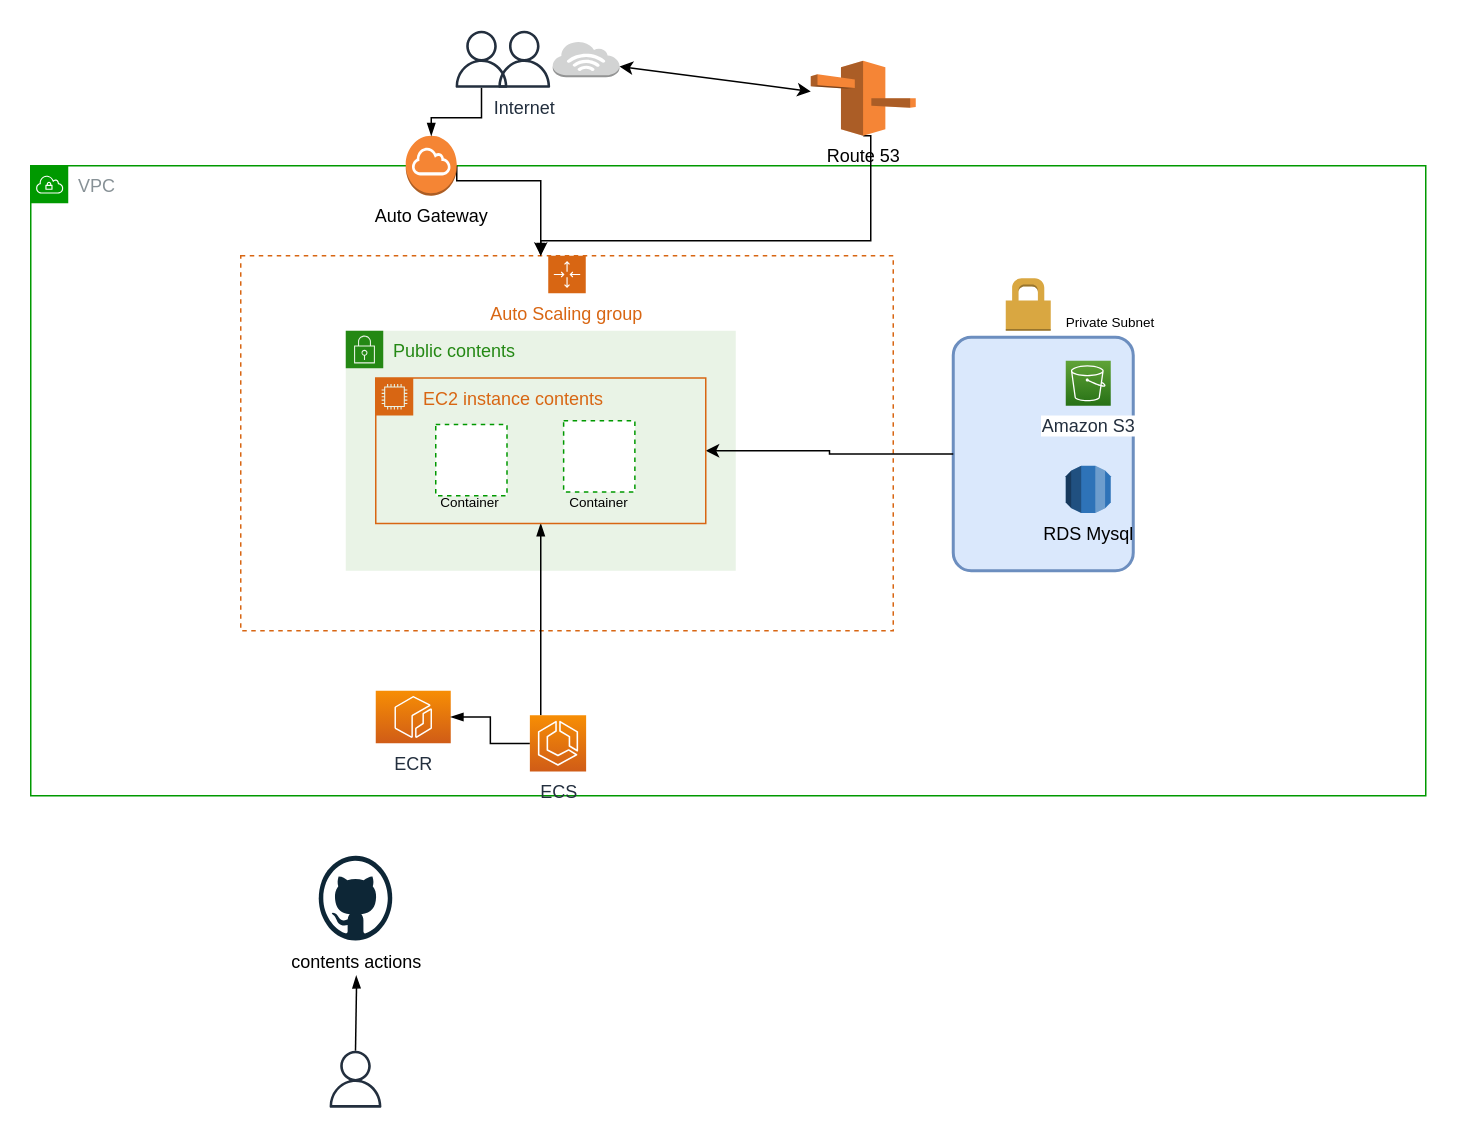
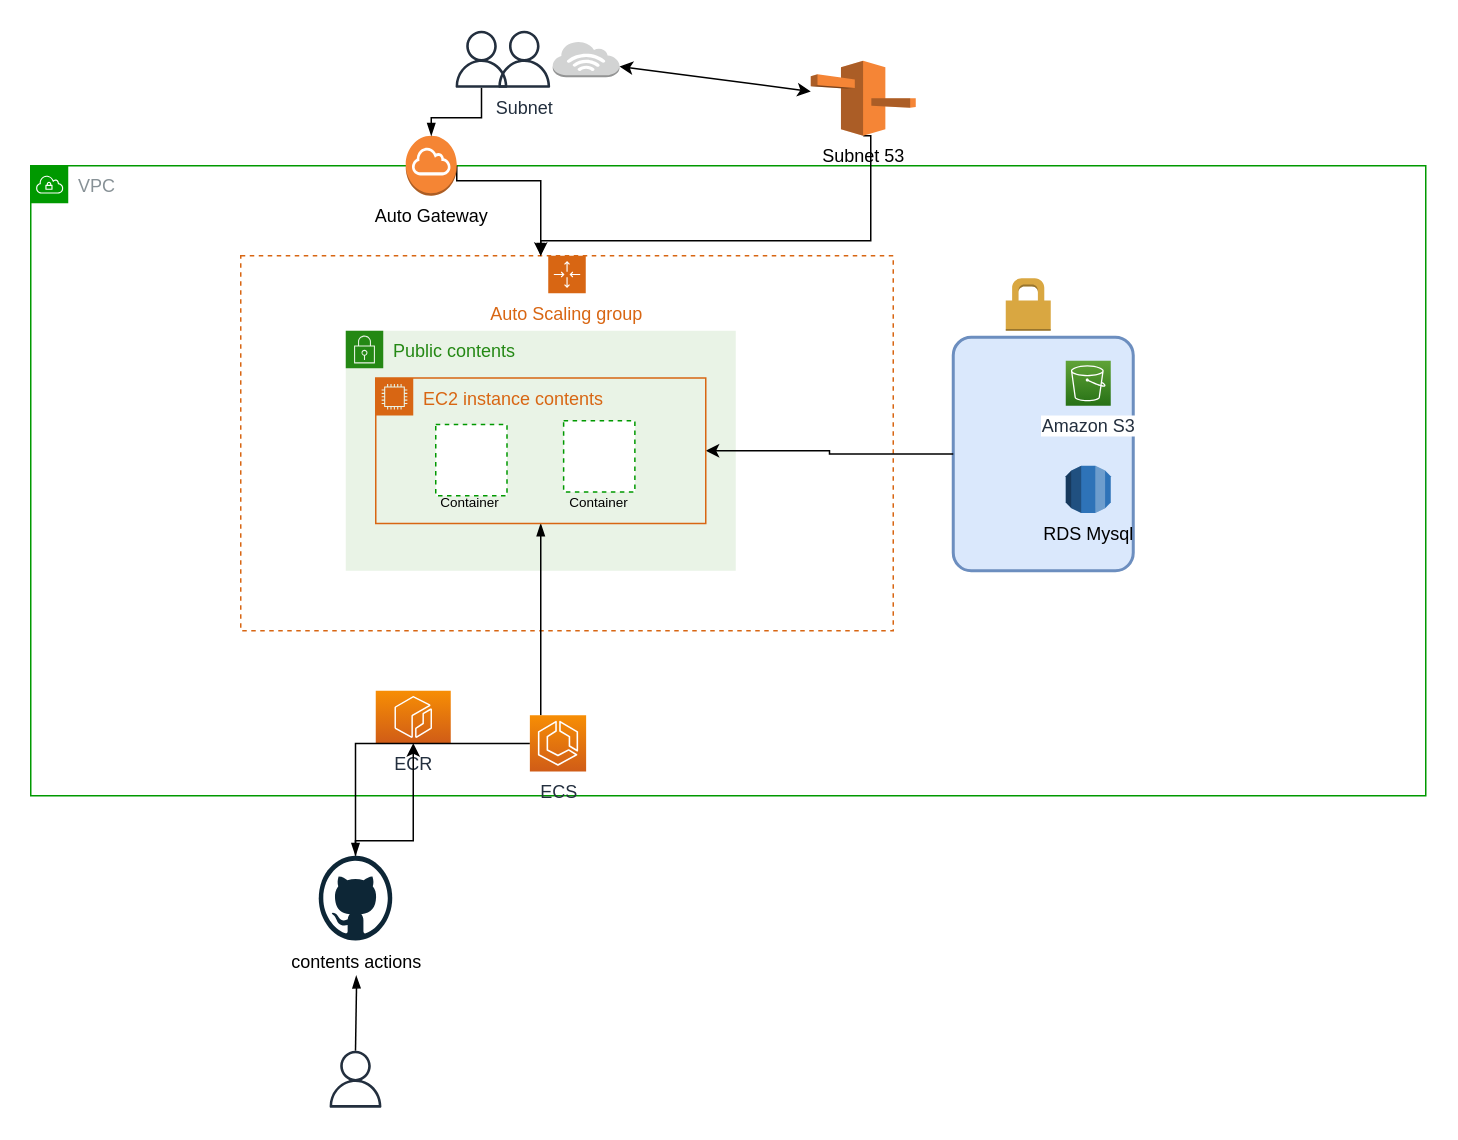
(525, 109) -> (525, 109)
(864, 157) -> (864, 157)
(1111, 322) -> none
(490, 718) -> (377, 743)
none -> (413, 834)
